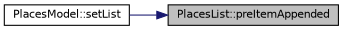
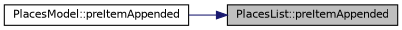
(67, 15) -> (96, 15)
